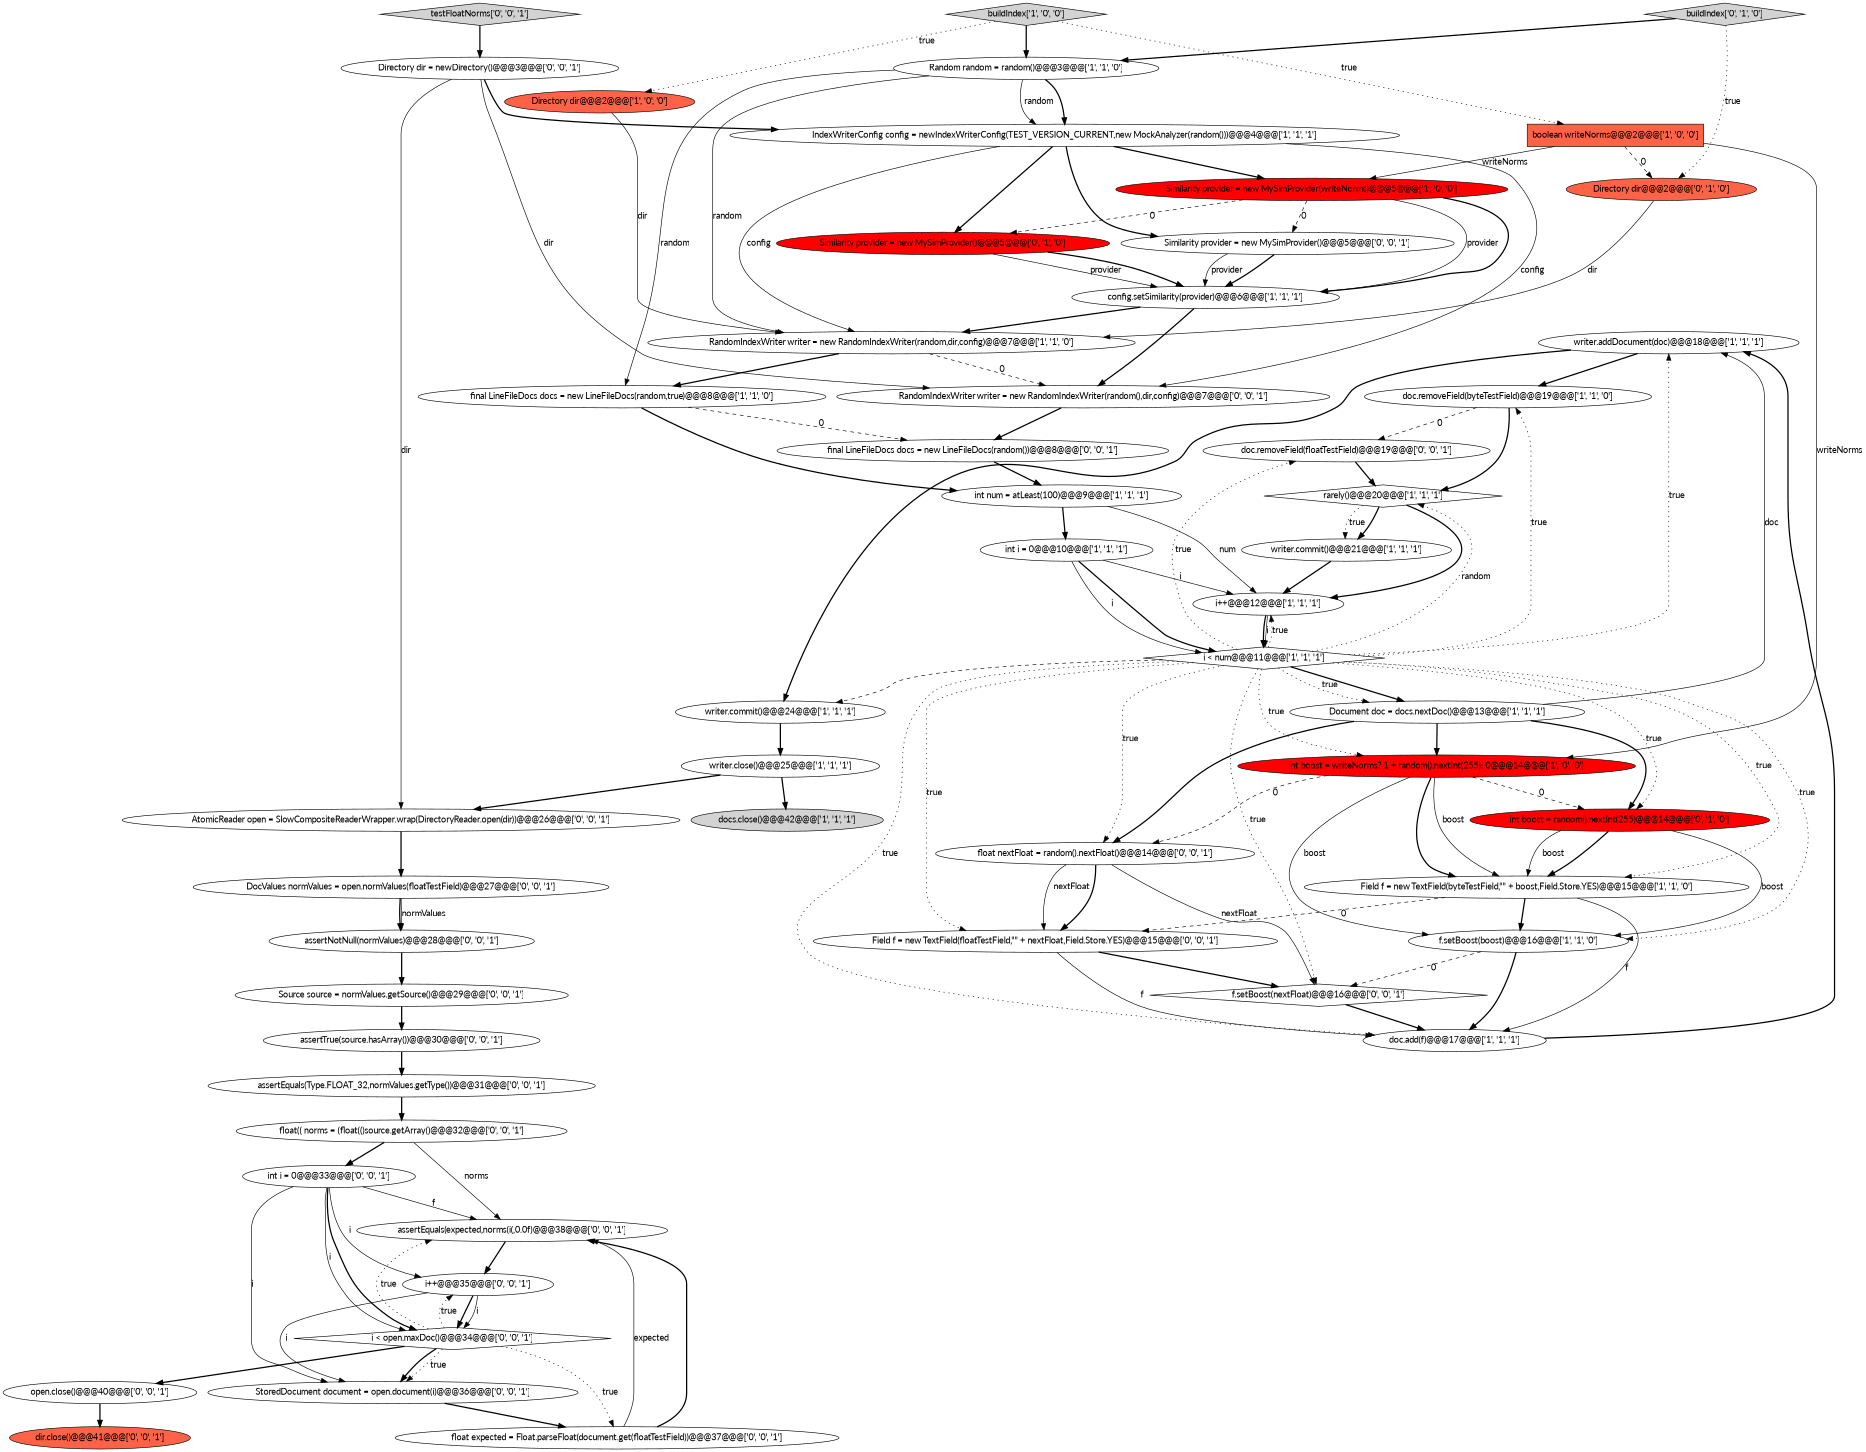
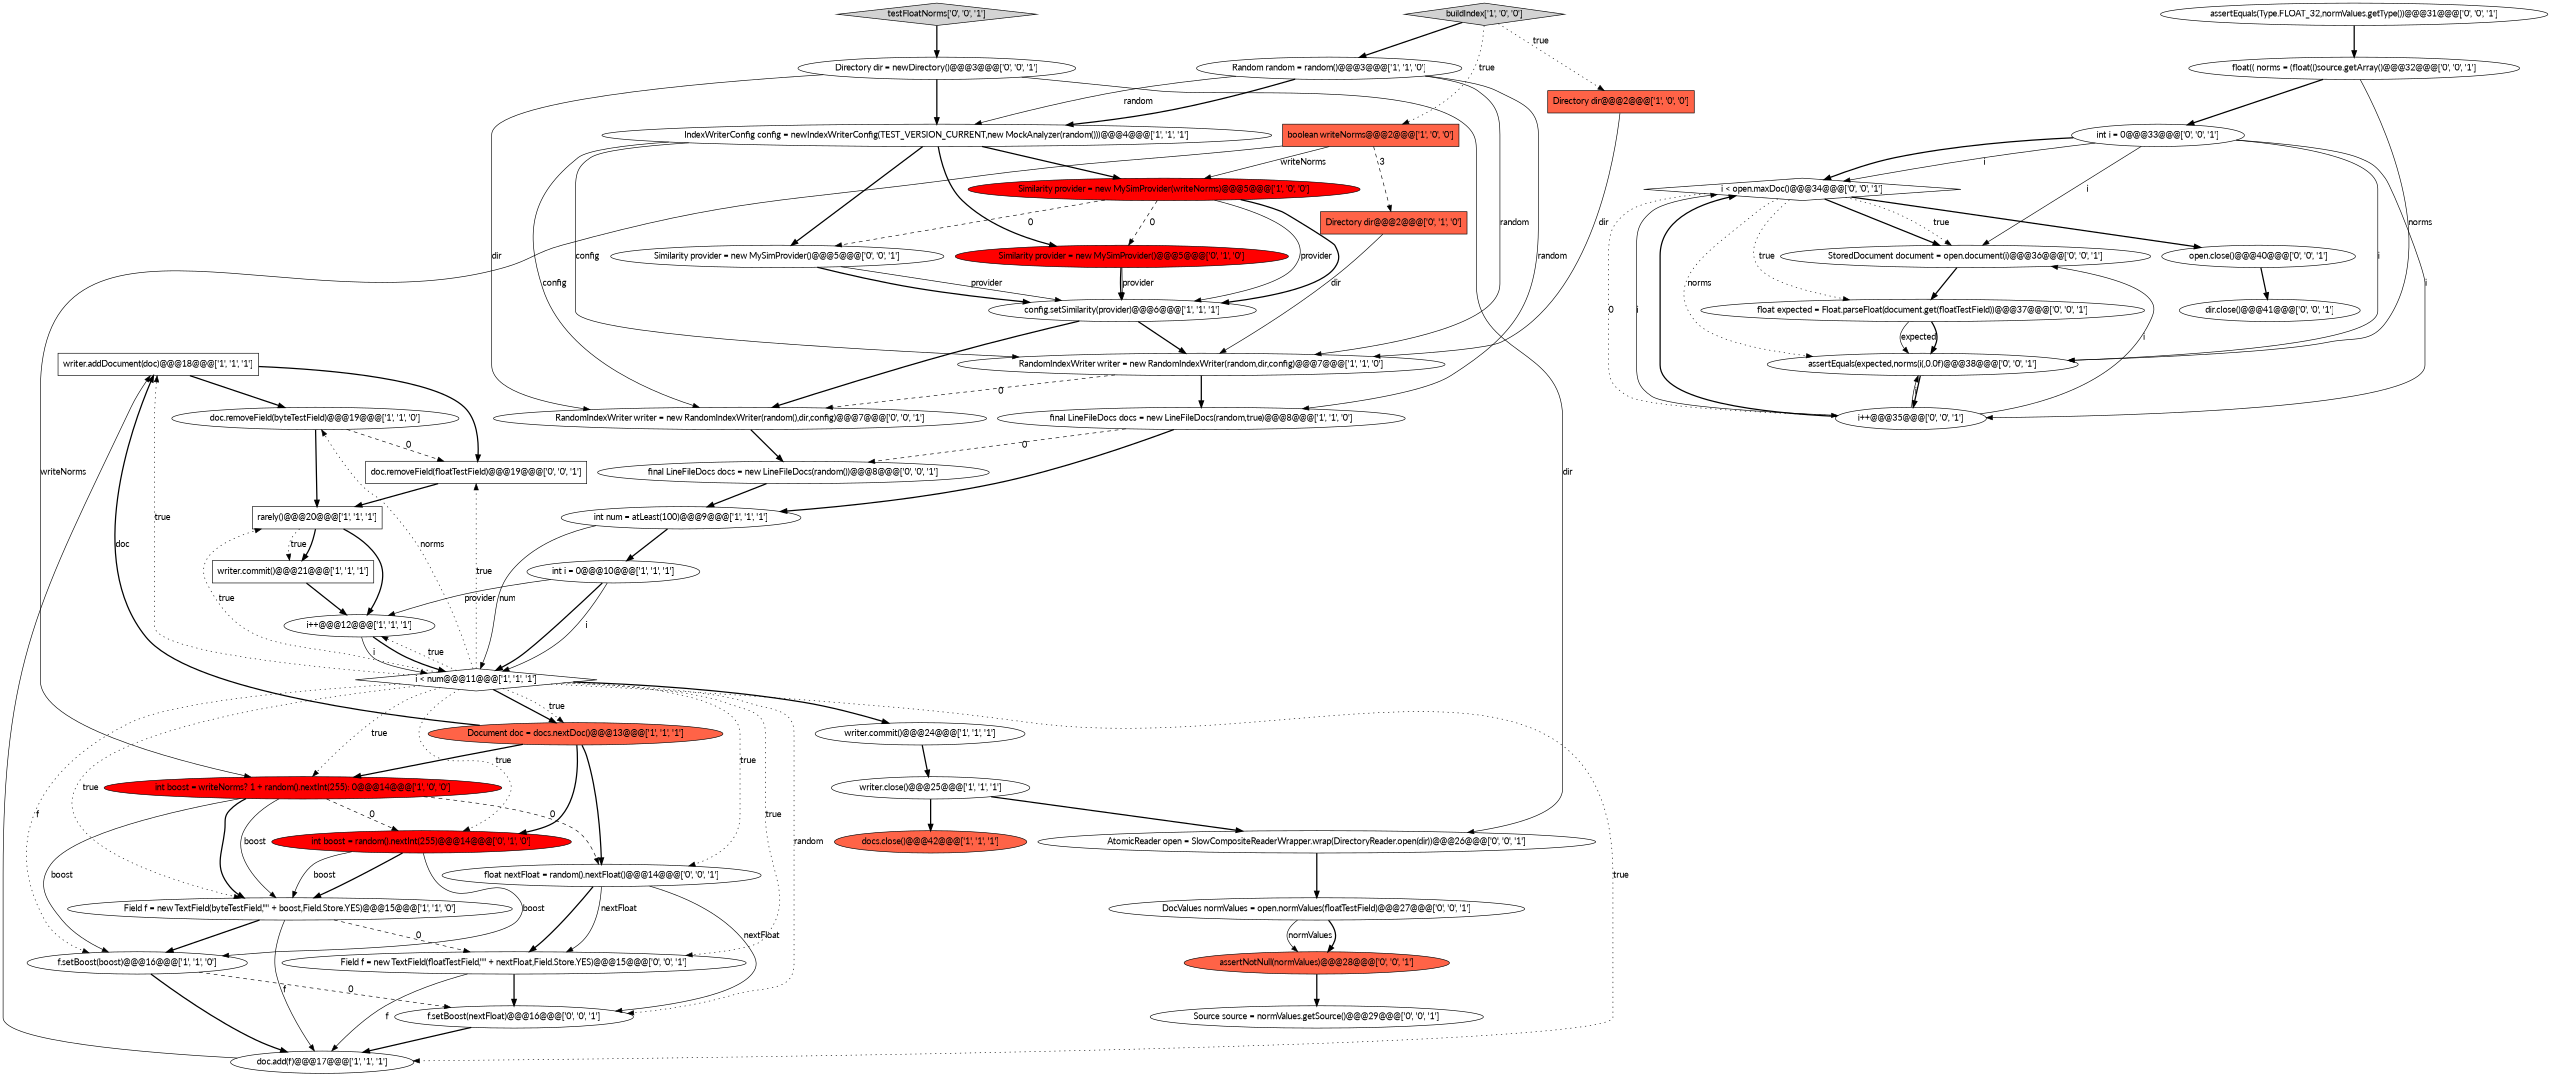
(1725, 14) -> none
(600, 102) -> (1621, 102)
(1644, 162) -> (1382, 162)
(1661, 189) -> (1394, 223)
(1669, 343) -> (158, 364)
none -> (1913, 394)
(1347, 451) -> (476, 472)
(1135, 474) -> (390, 380)
(1383, 496) -> (317, 518)
(1539, 523) -> (432, 545)
(1187, 535) -> (512, 571)
(1347, 550) -> (293, 572)
(1181, 577) -> (480, 599)
(1476, 577) -> (227, 599)
(1764, 613) -> (180, 661)
(1000, 667) -> (729, 692)
(1437, 712) -> (576, 734)
(1807, 793) -> (38, 815)
(1835, 812) -> (5, 806)
(787, 820) -> (931, 842)
(1258, 820) -> (809, 842)
(402, 941) -> (1317, 963)
(1319, 995) -> (514, 1017)
(402, 1041) -> none
(434, 1203) -> (2379, 256)
(389, 1285) -> (1700, 283)
(449, 1312) -> (1611, 310)
(100, 1438) -> (2270, 310)
